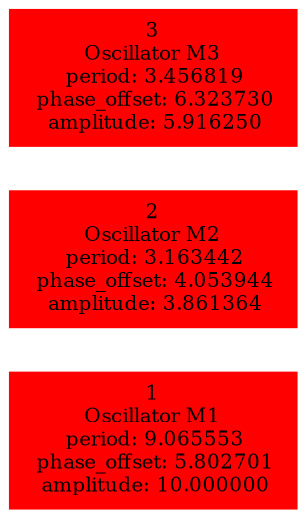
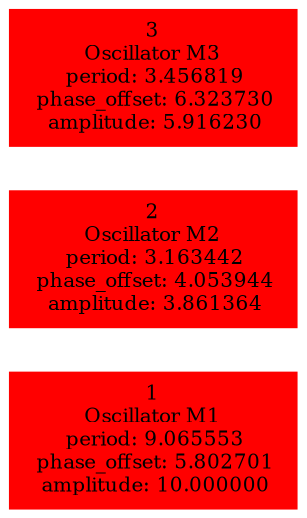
(153, 123) -> (153, 123)
